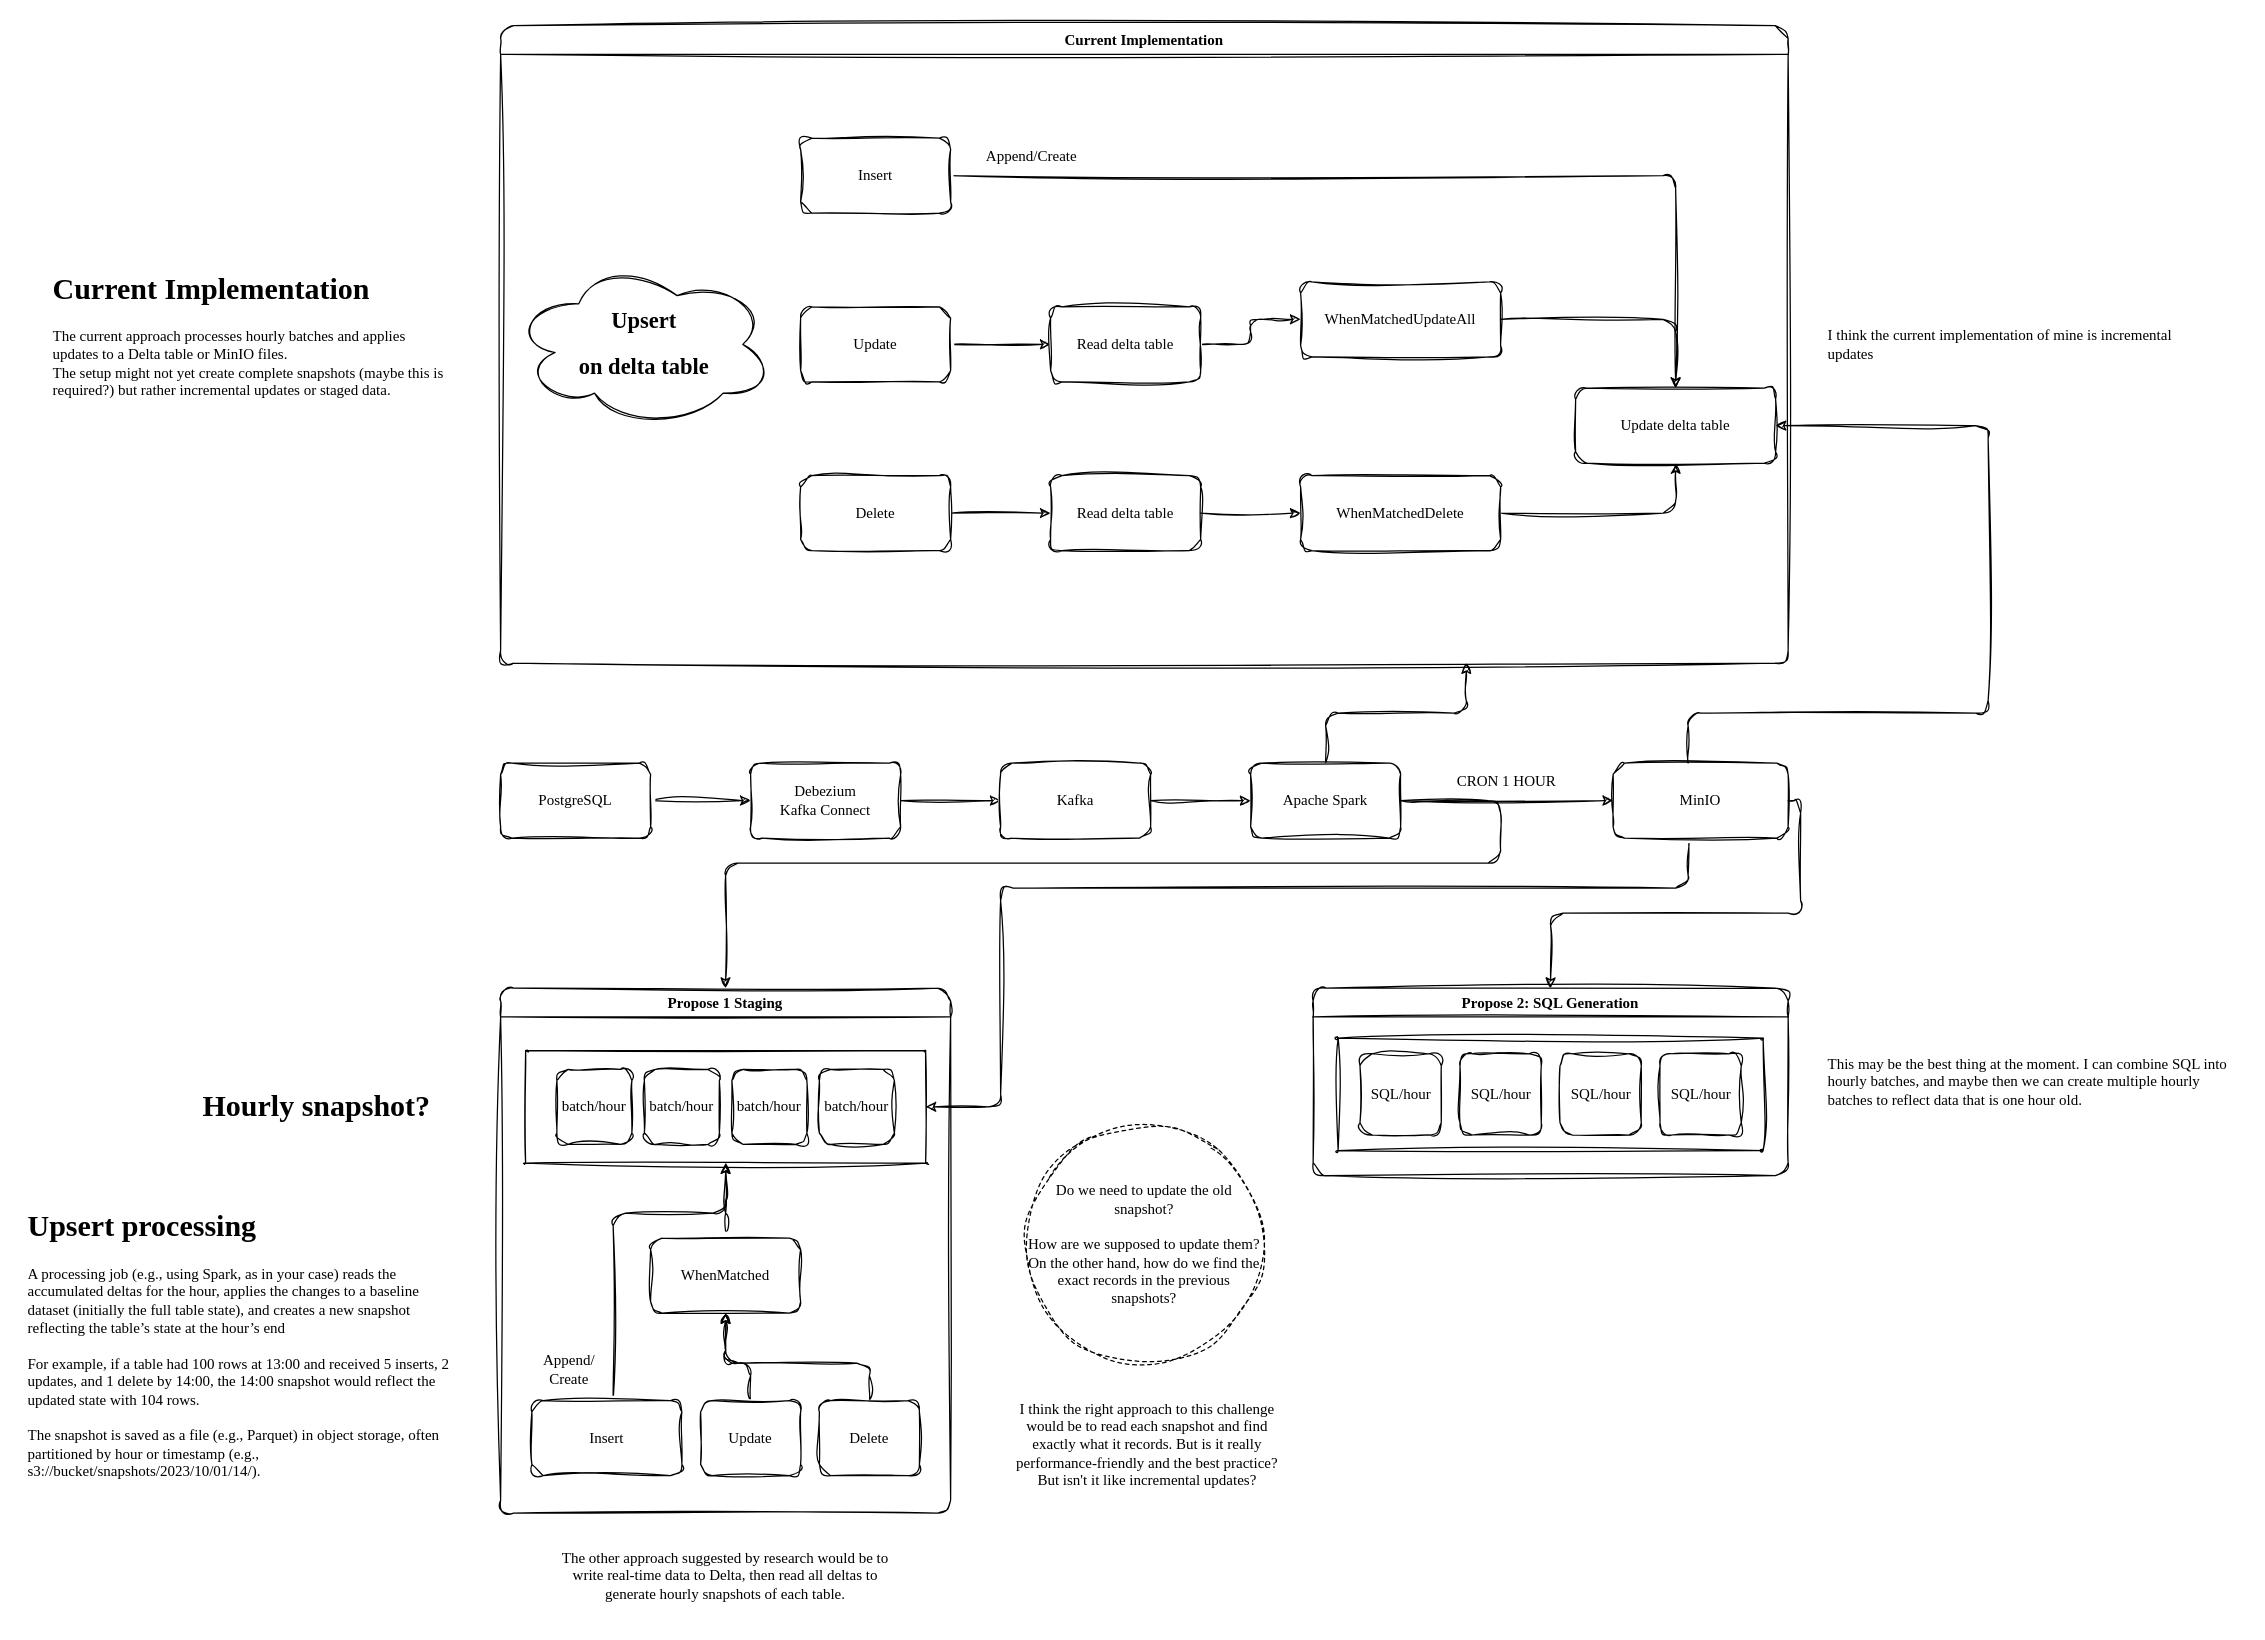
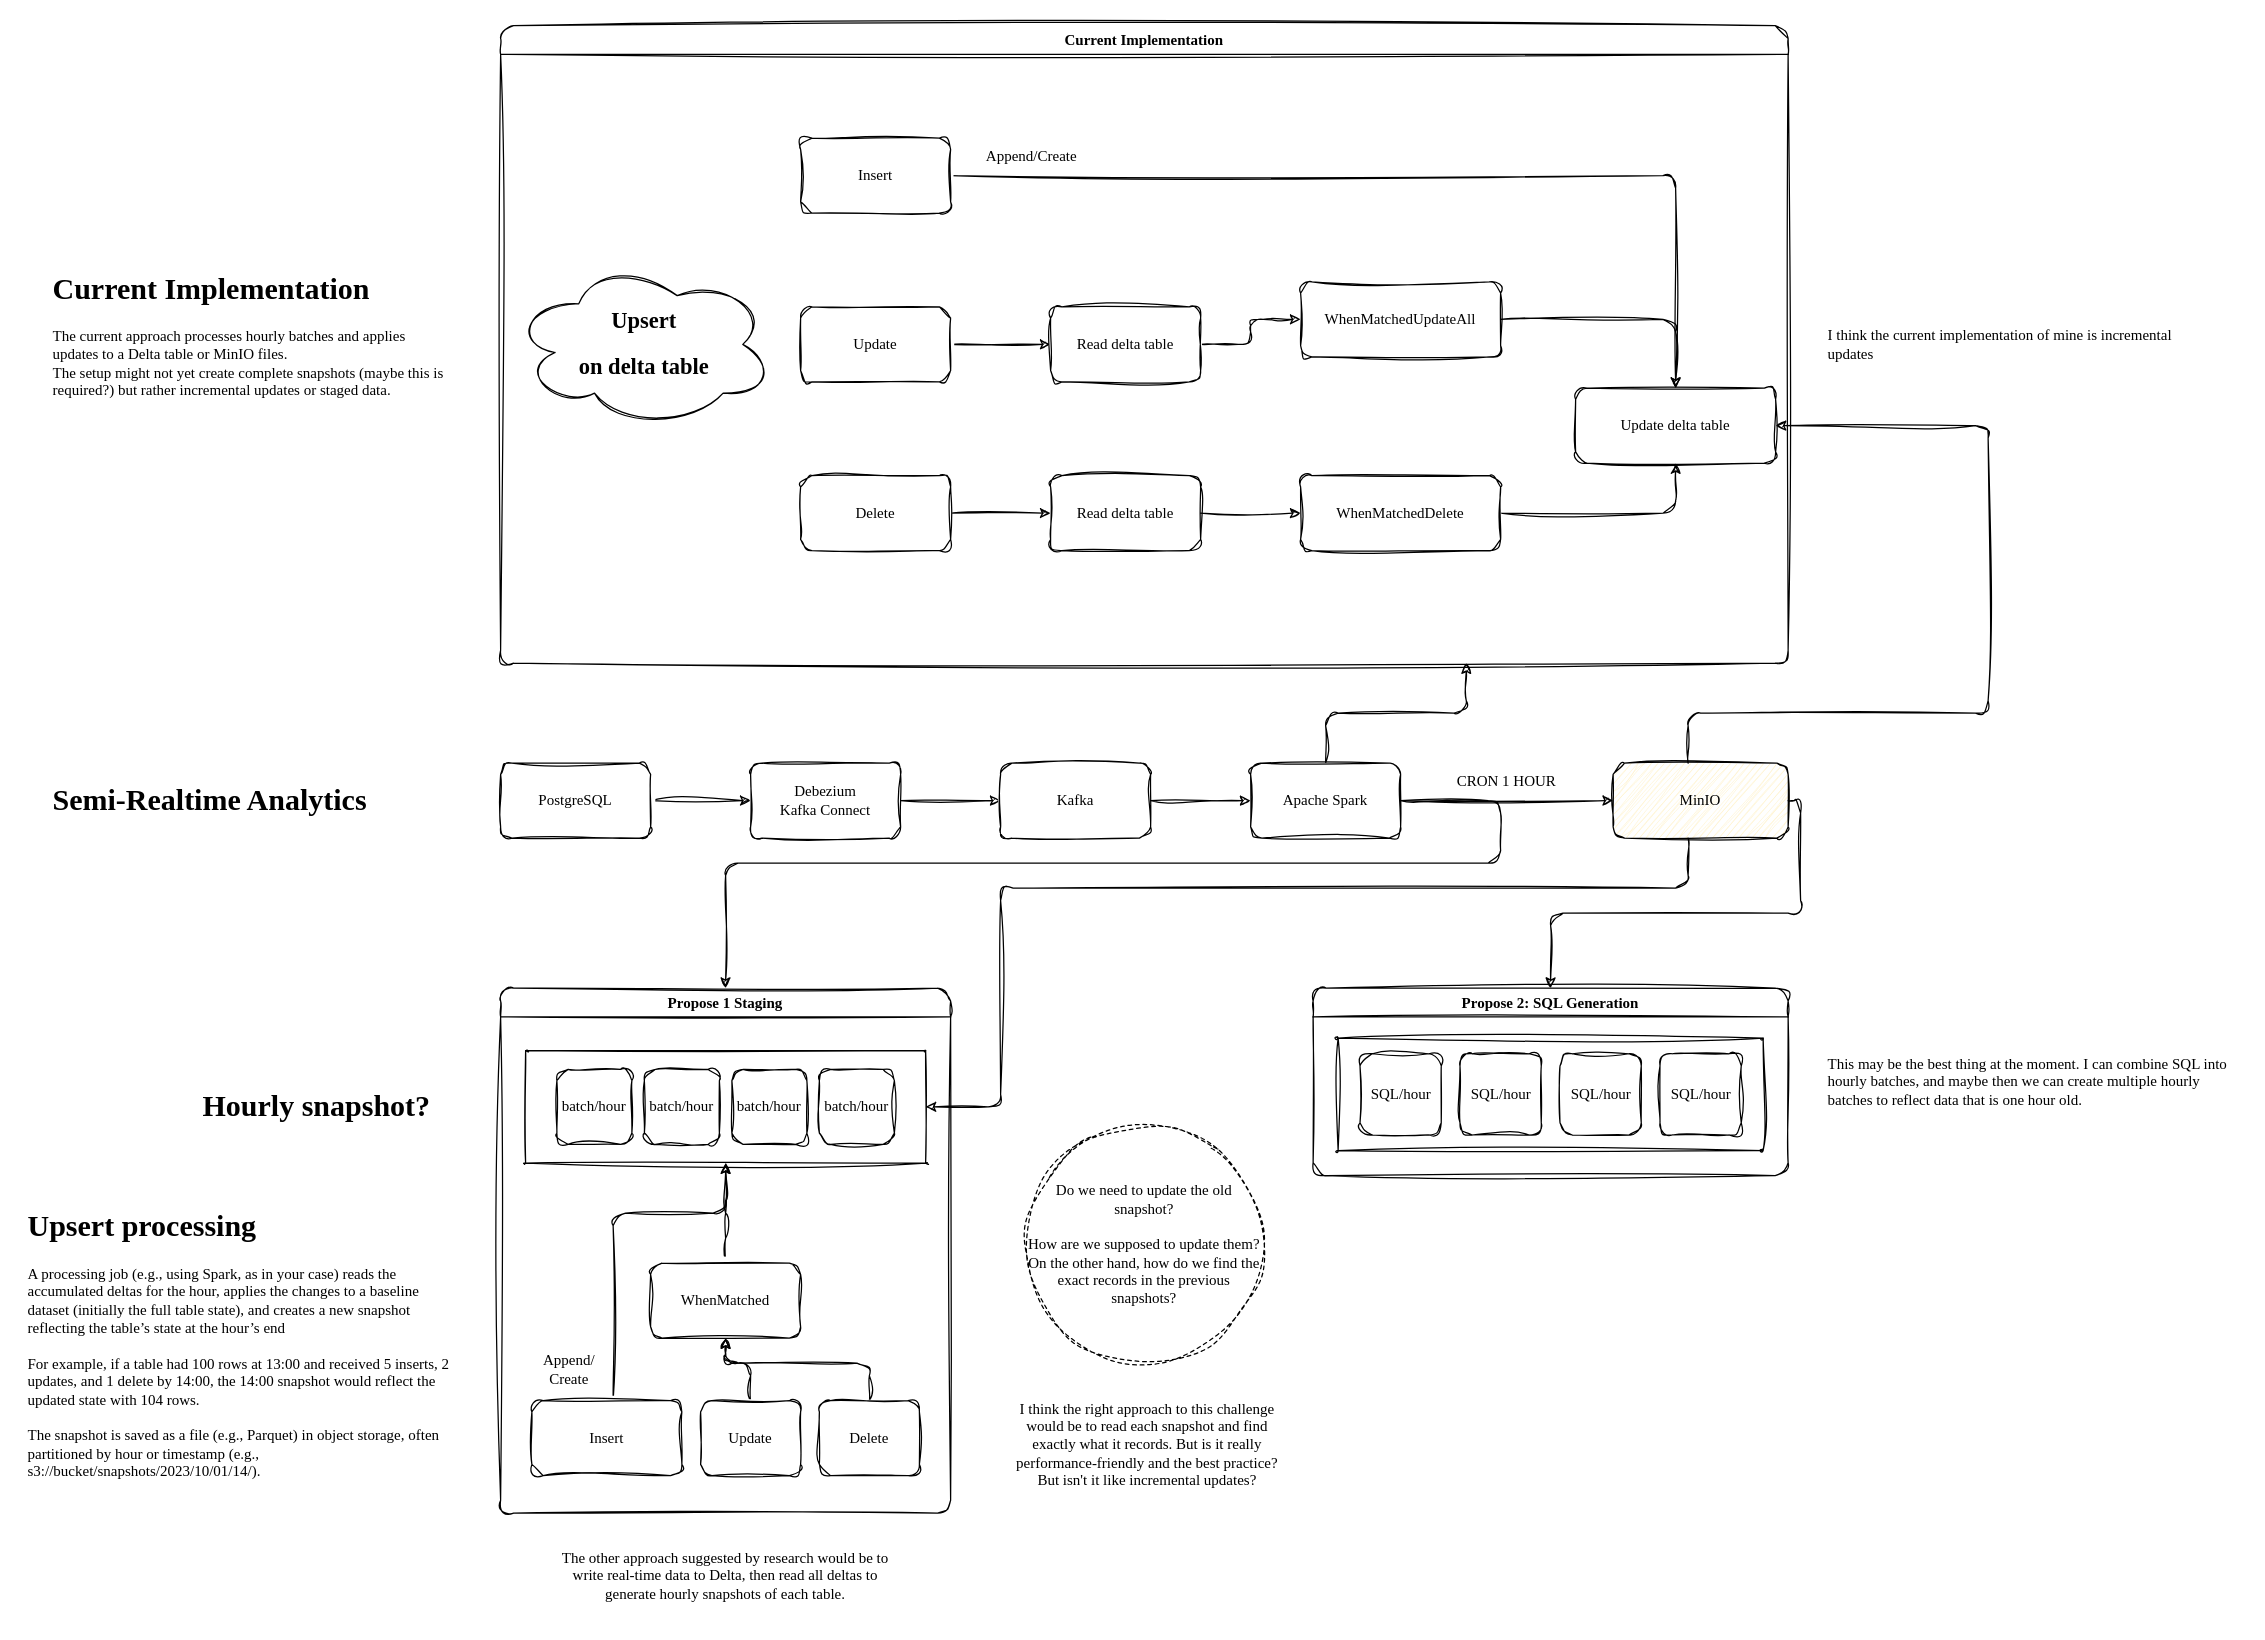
none -> (226, 801)
(1701, 801) -> (1701, 801)
(726, 1276) -> (726, 1301)
